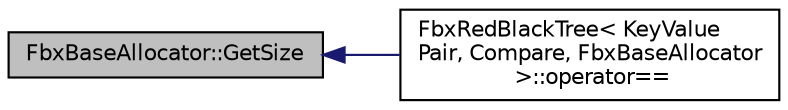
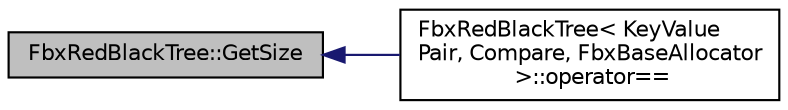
(166, 55) -> (166, 55)
